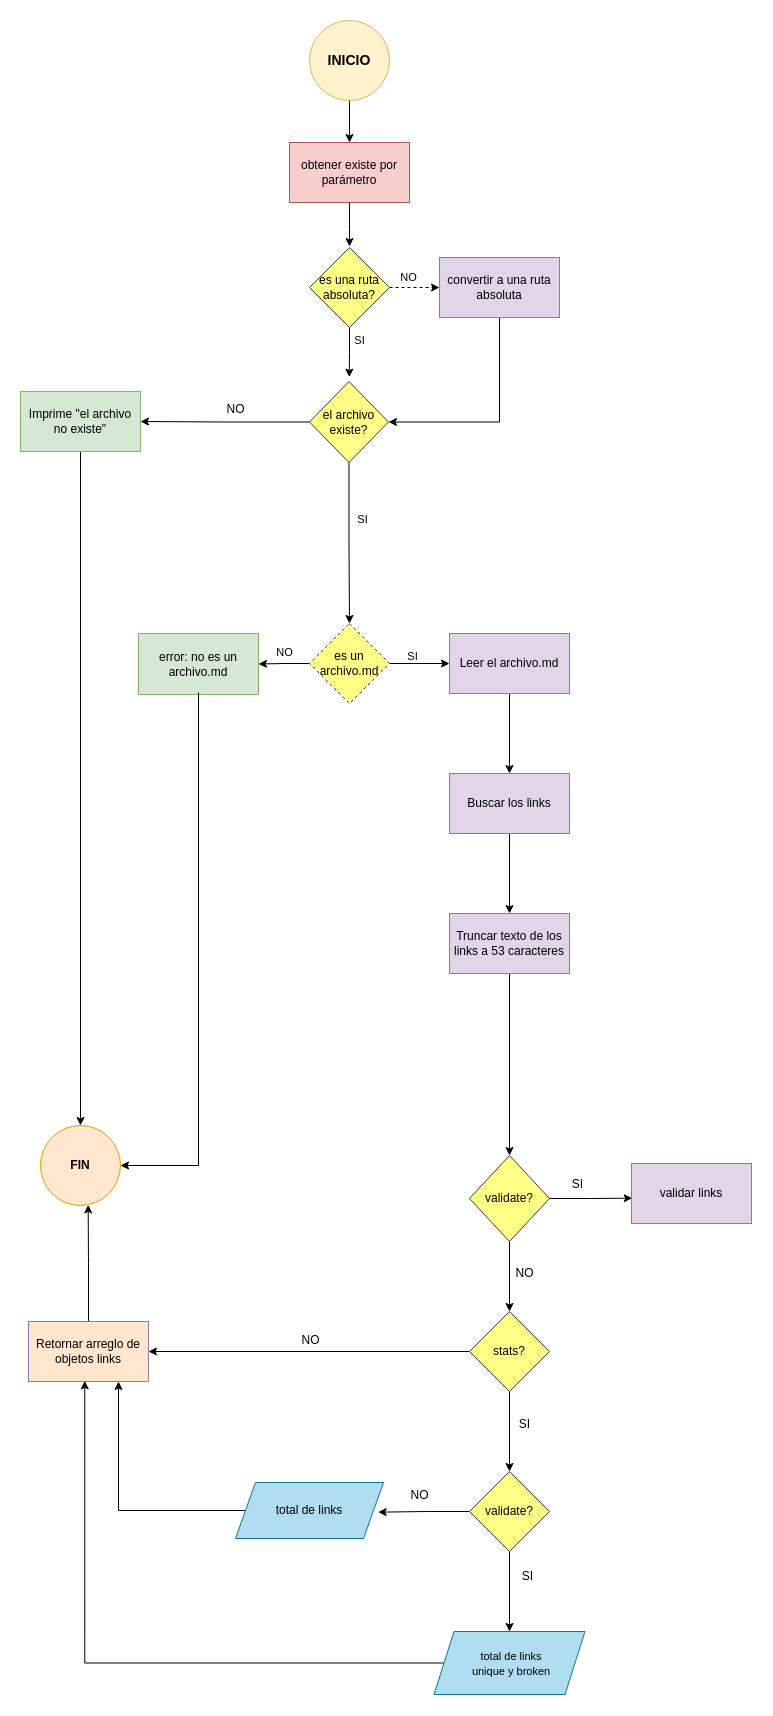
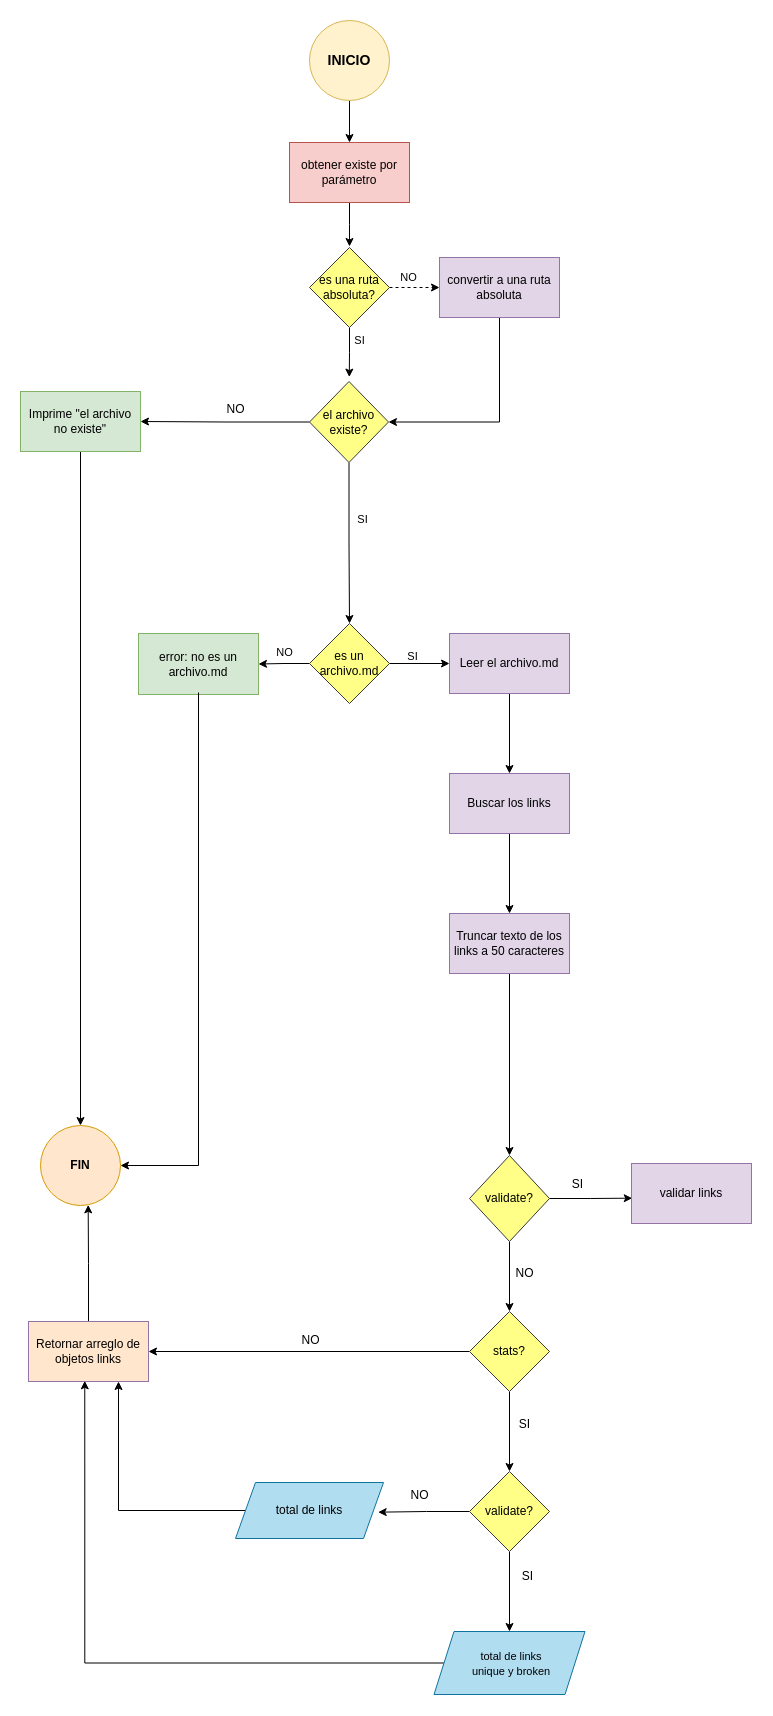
(350, 664) -> (350, 664)
(510, 944) -> (510, 944)
